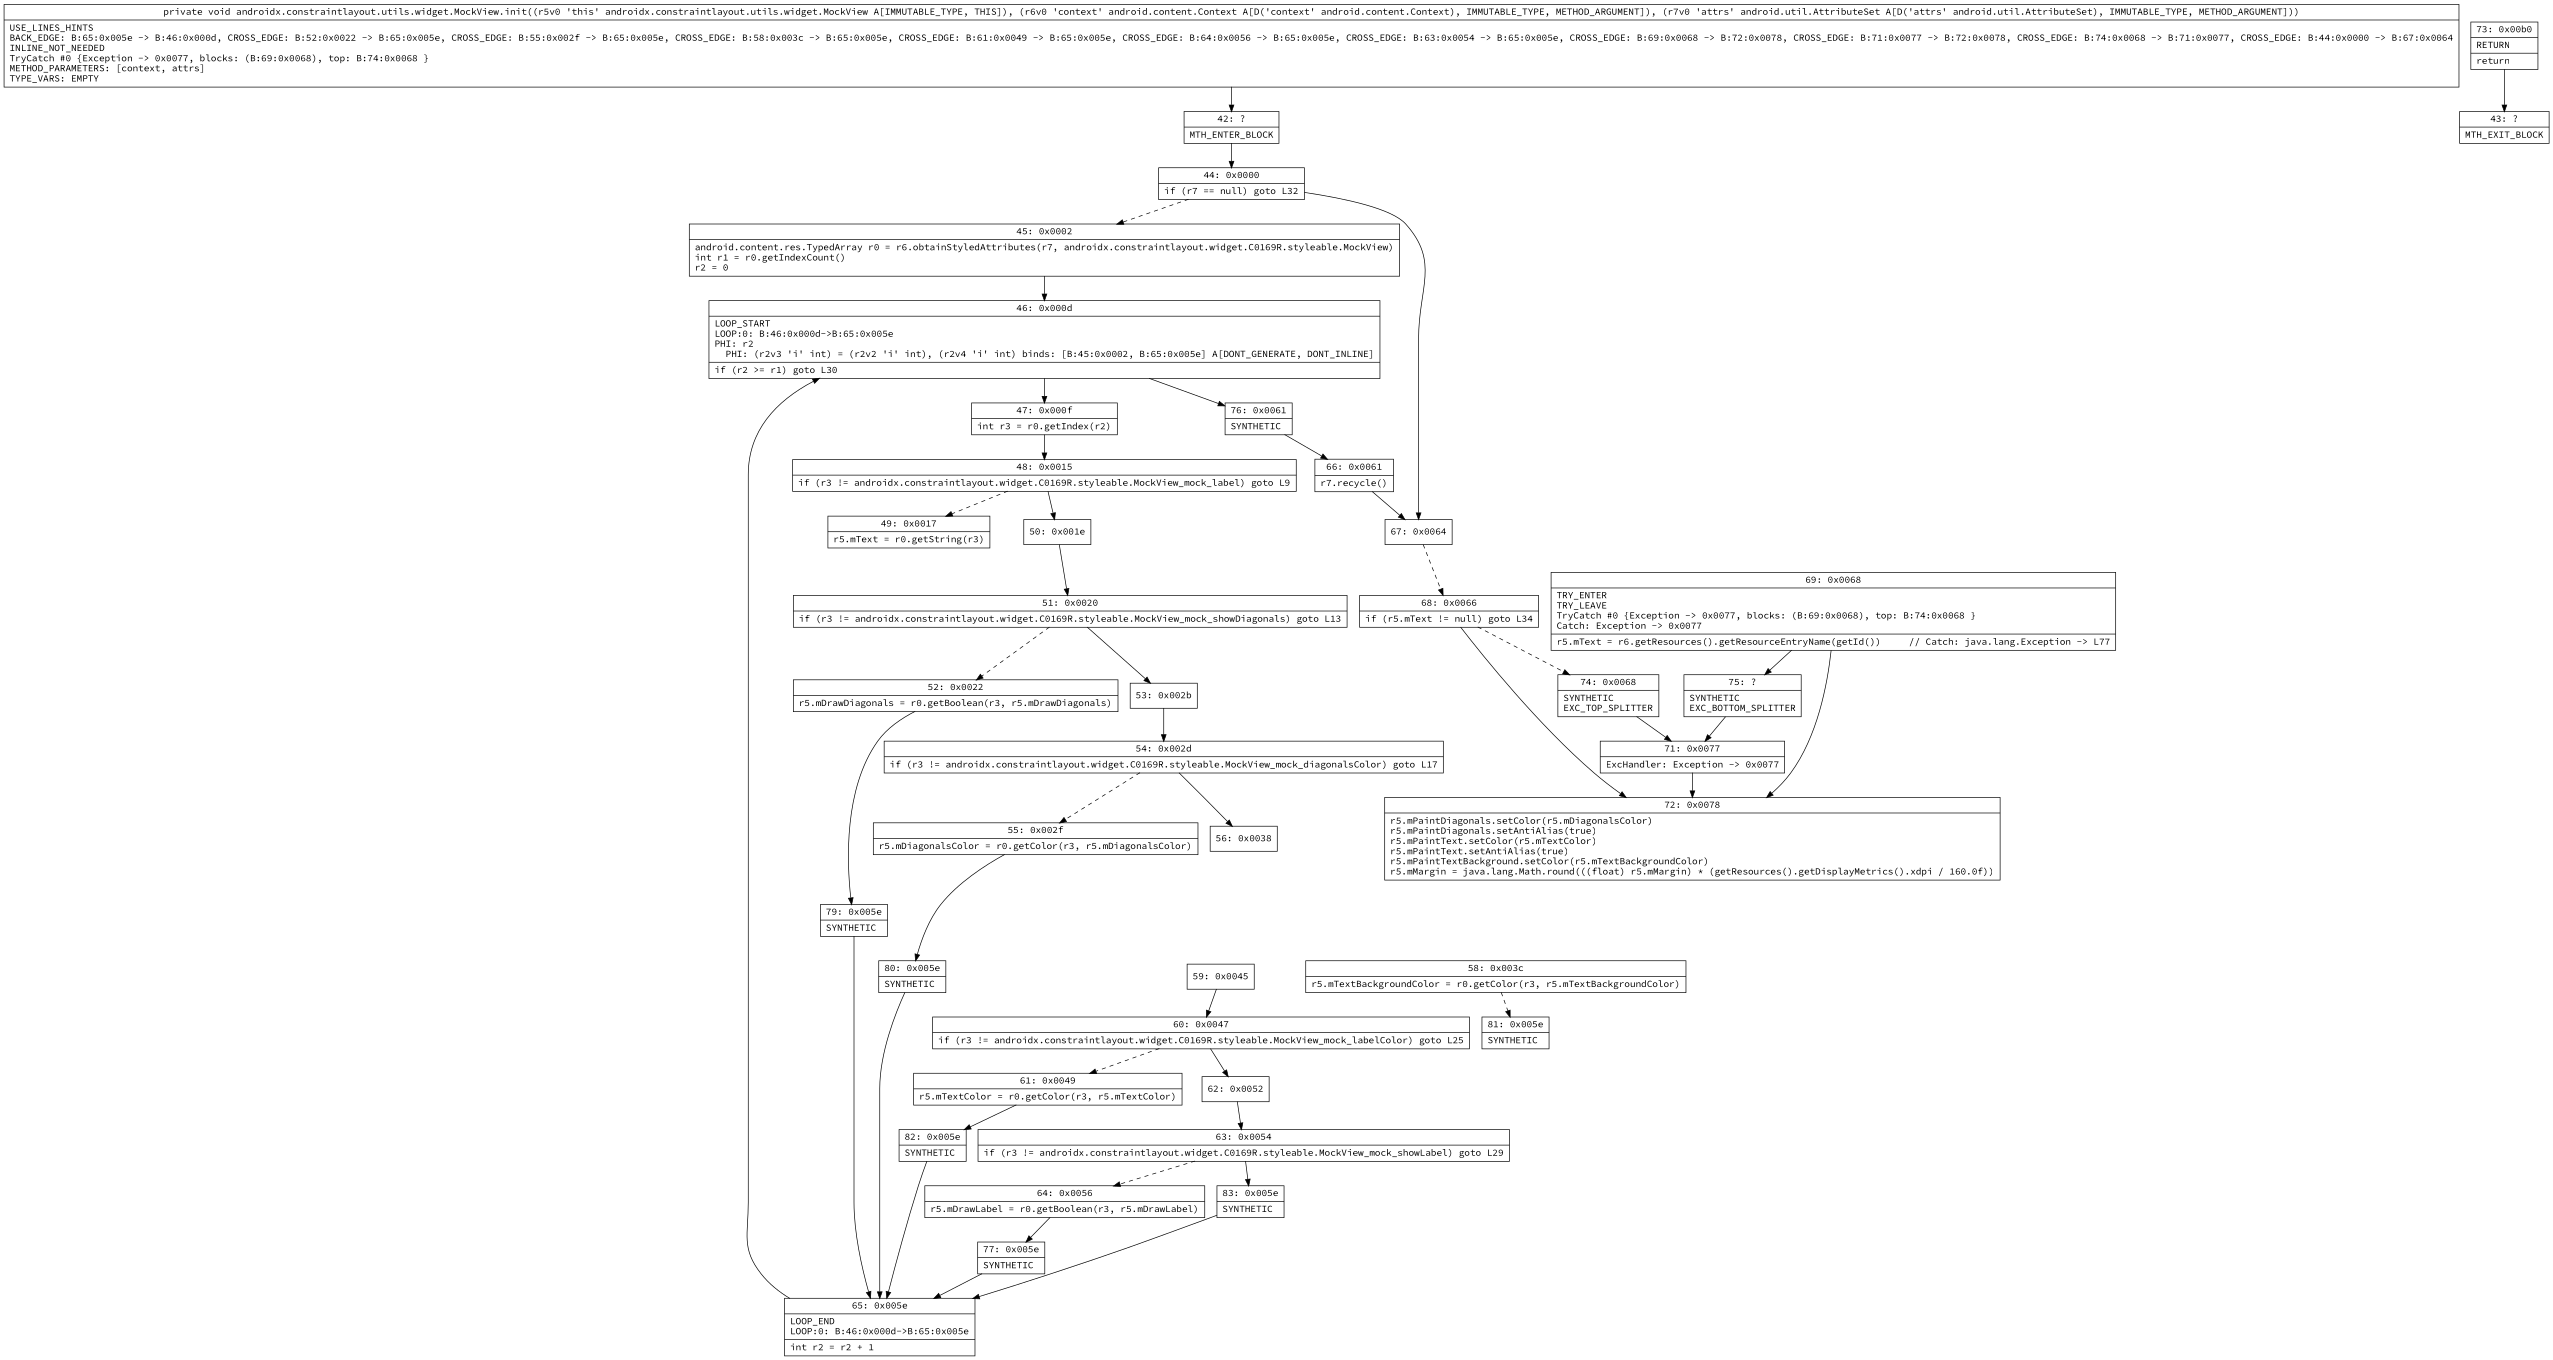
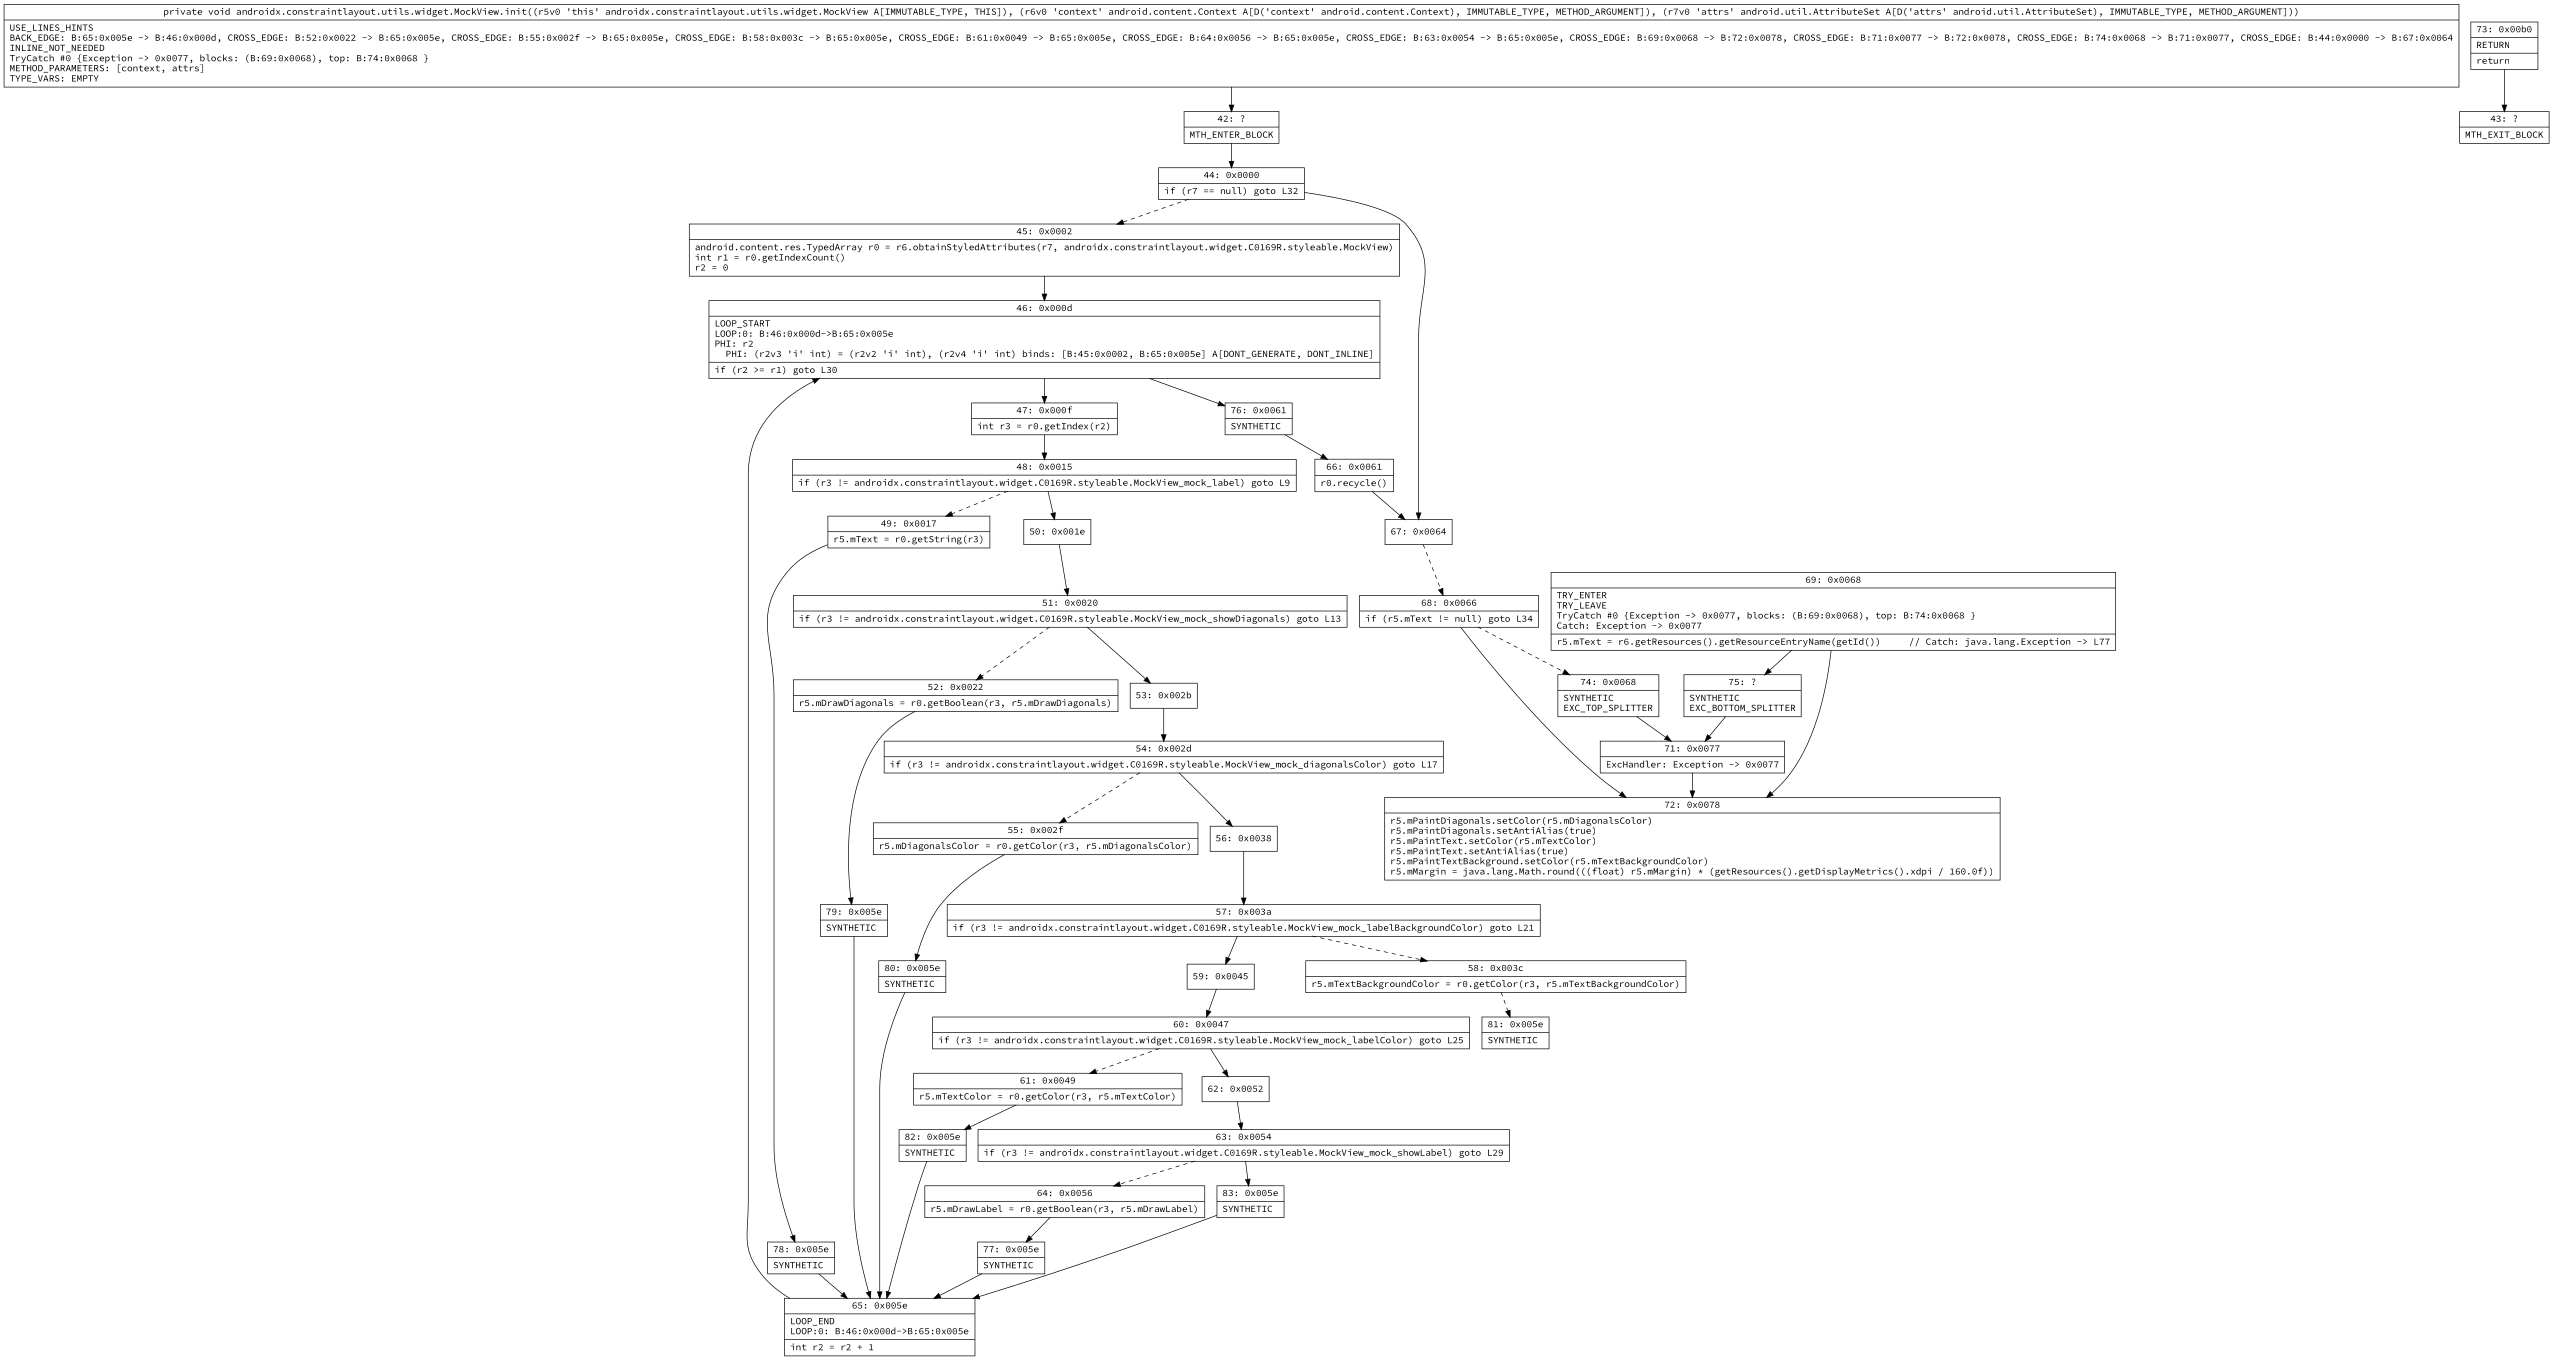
(1354, 483) -> (1354, 483)
none -> (1244, 920)
none -> (801, 1258)
